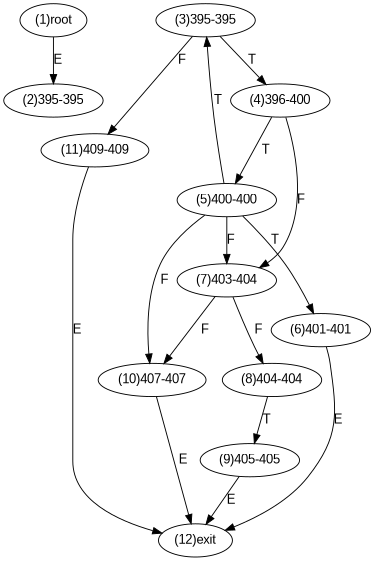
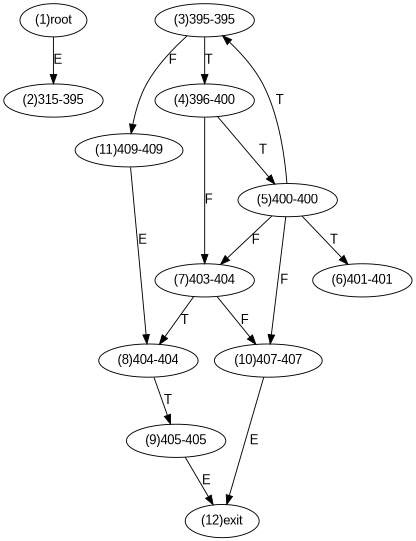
(53, 101) -> (53, 101)
(259, 330) -> (185, 320)
(73, 370) -> (138, 251)
(321, 457) -> none
